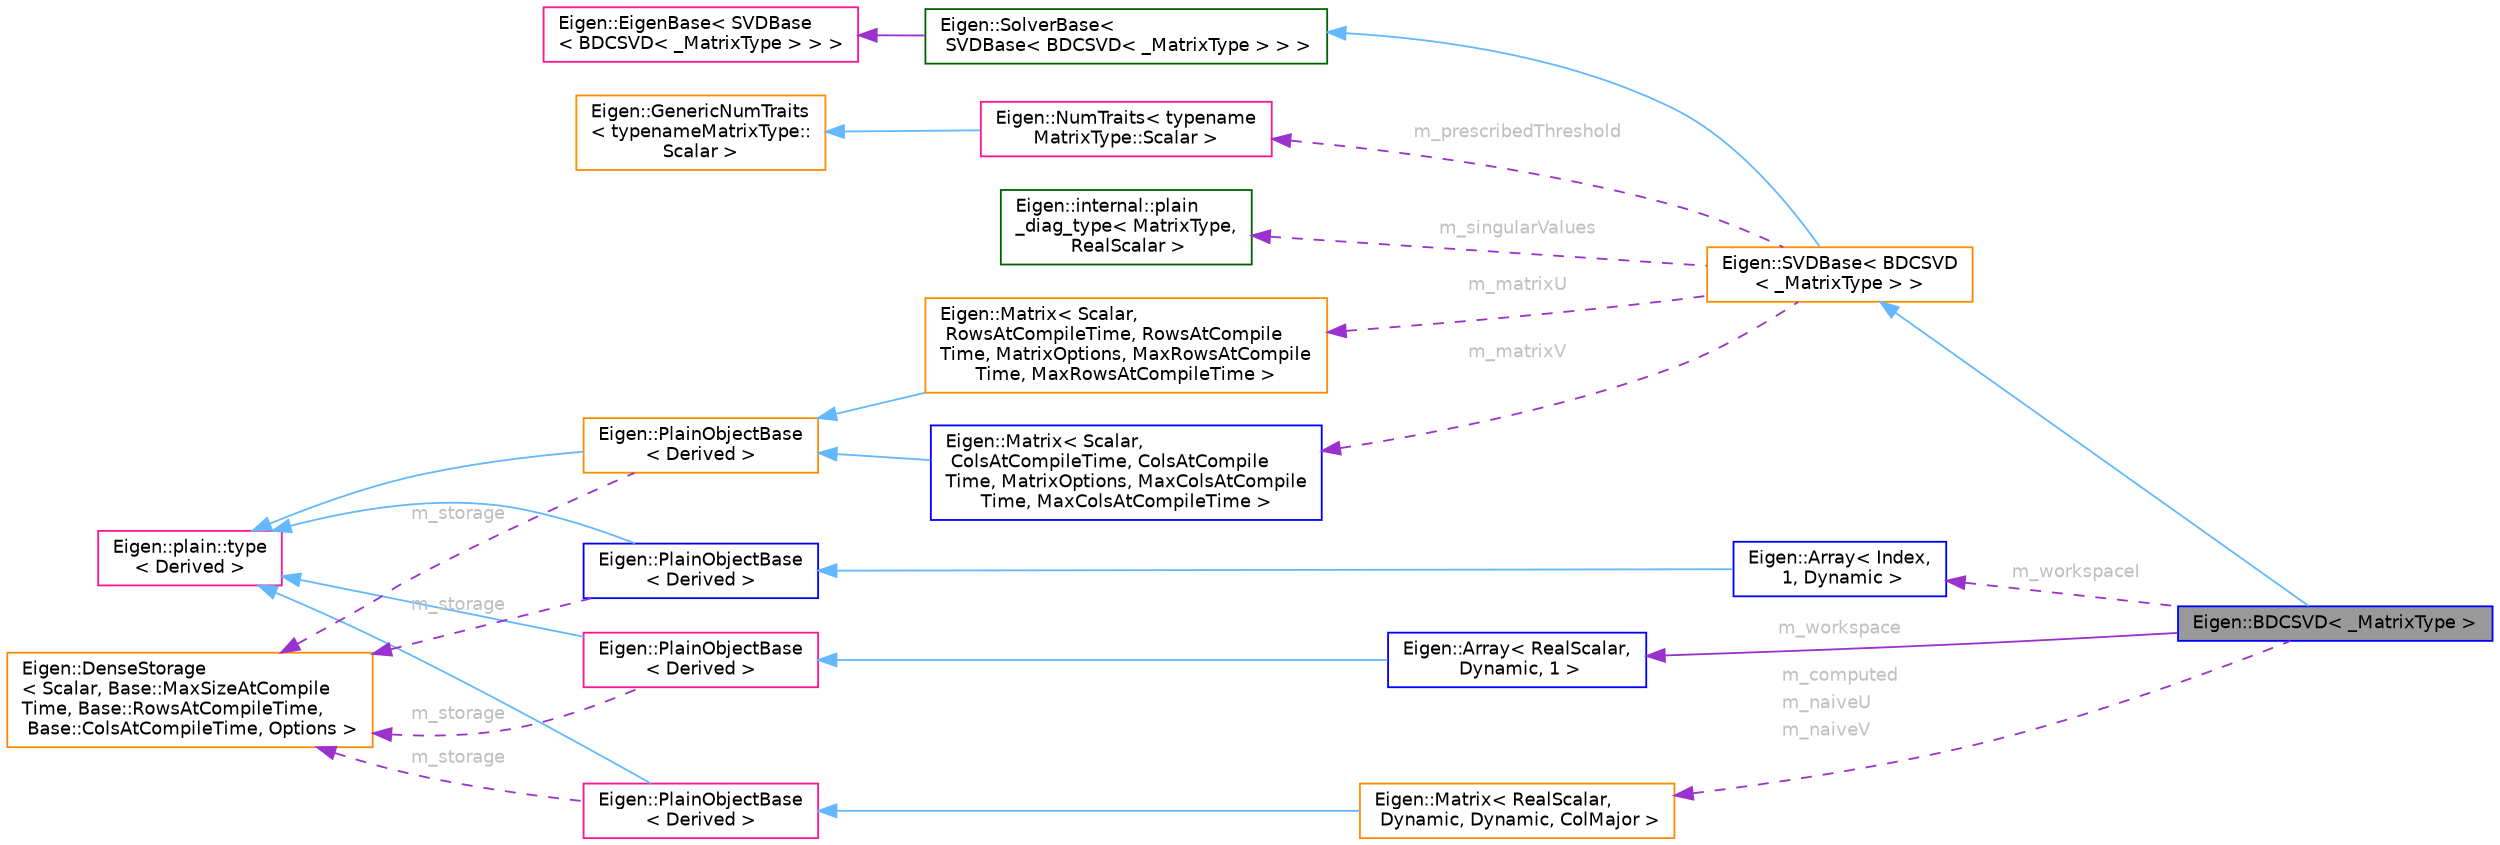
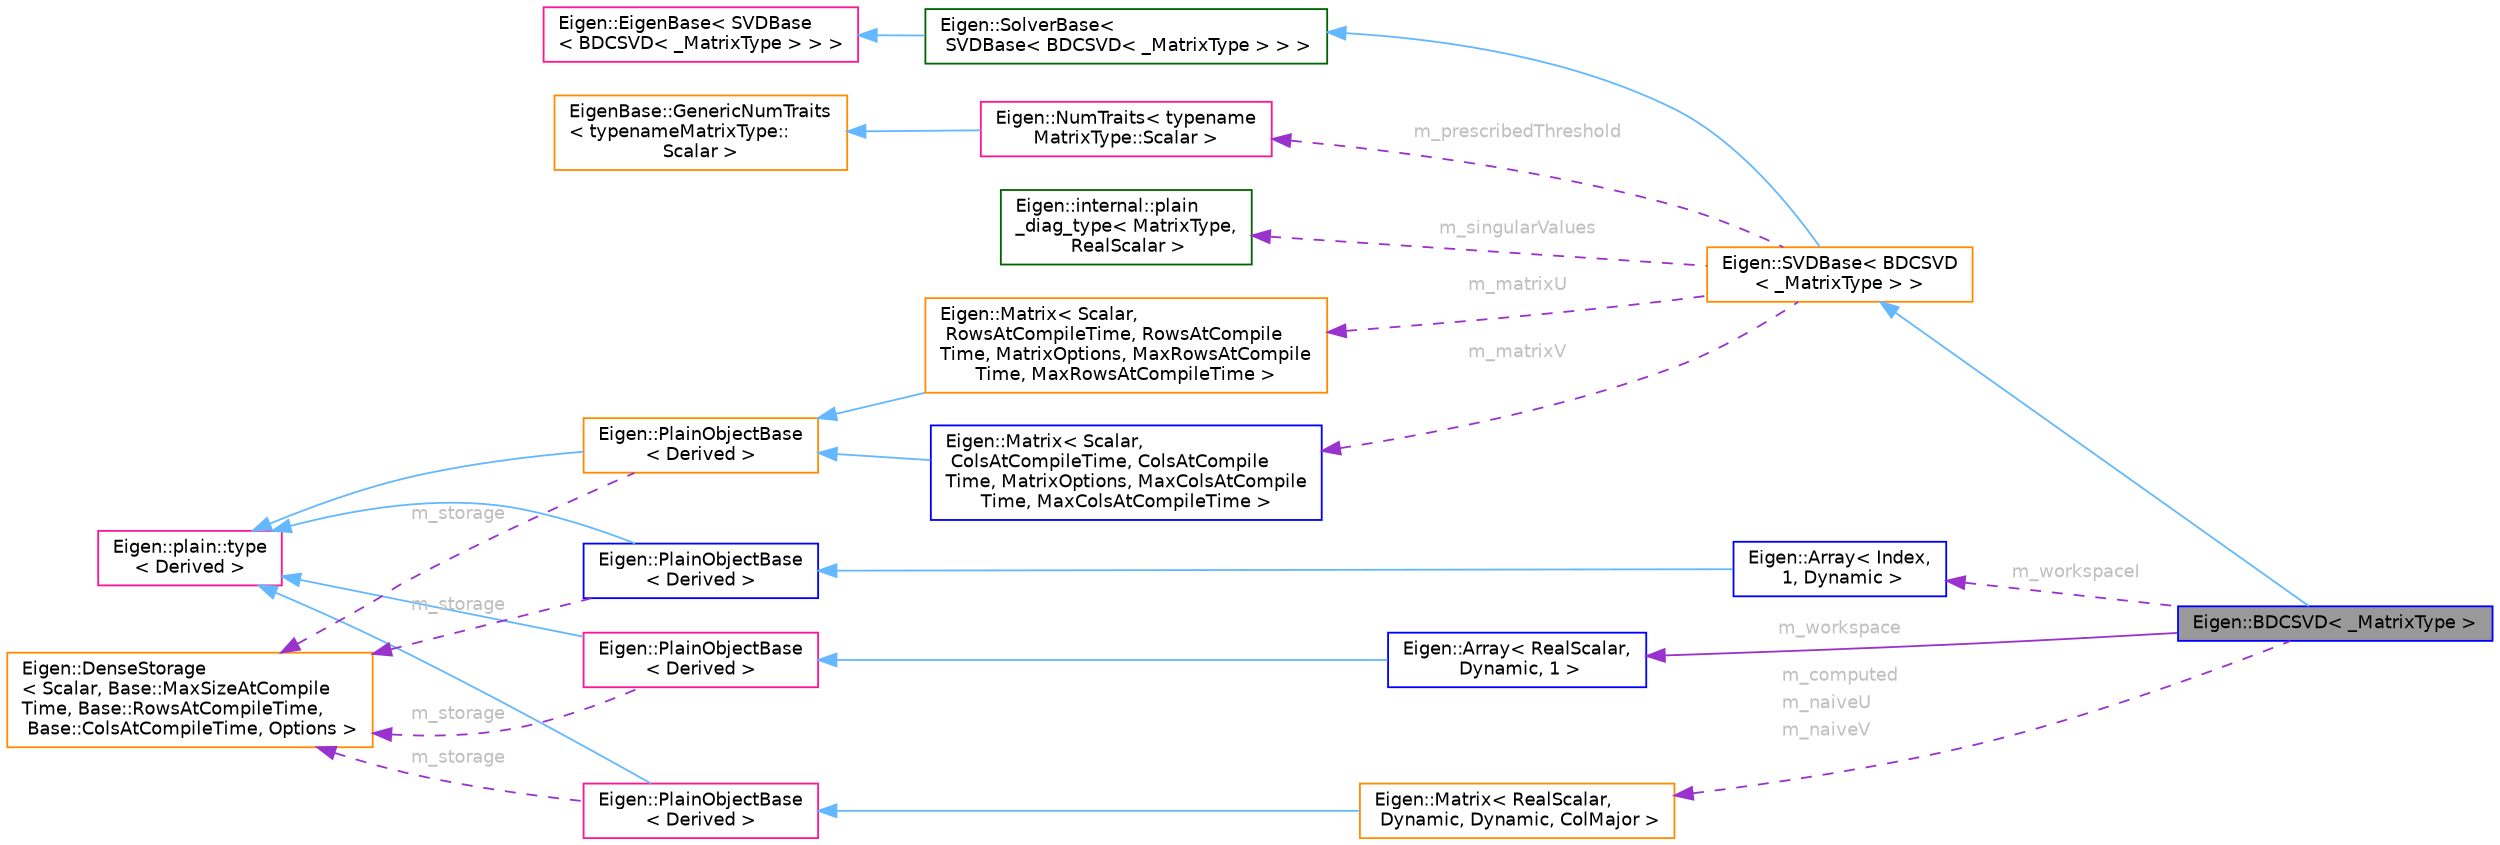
(901, 35) -> (901, 35)
(701, 133) -> (701, 133)
